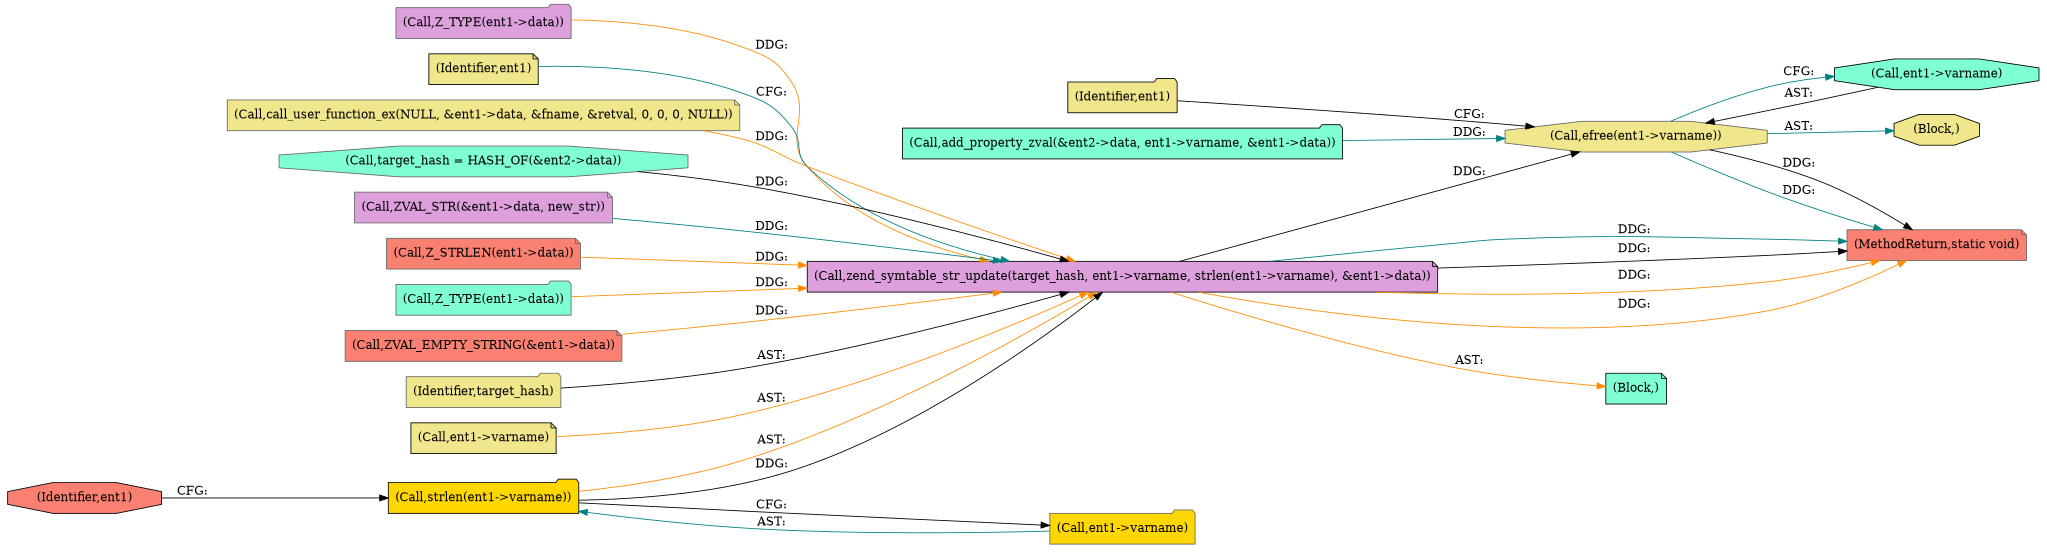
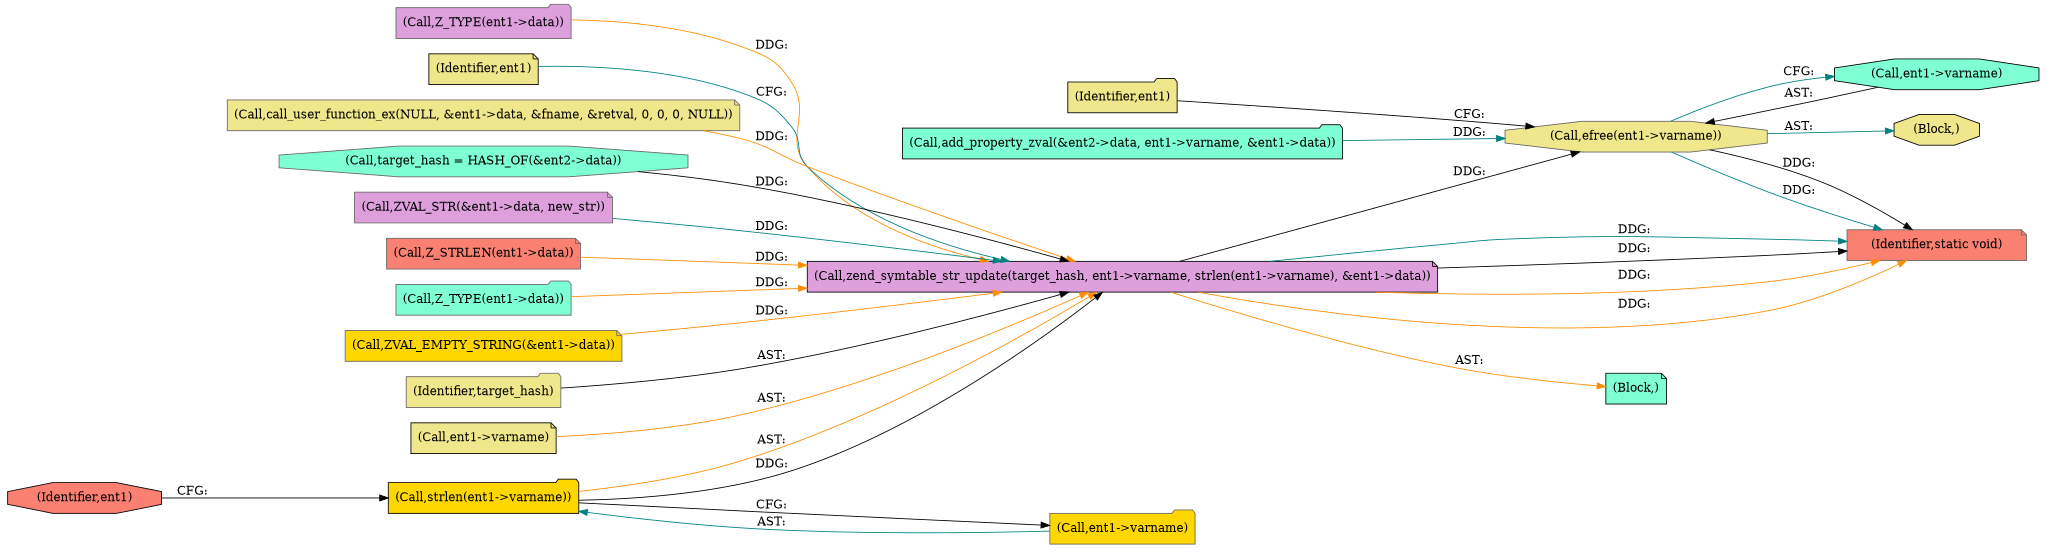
(1937, 245) -> (1937, 245)
(484, 346) -> (484, 346)
